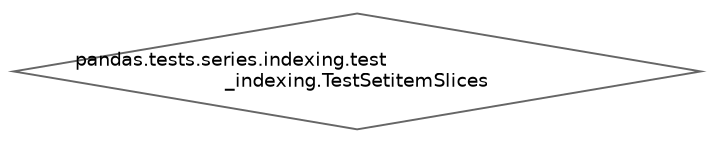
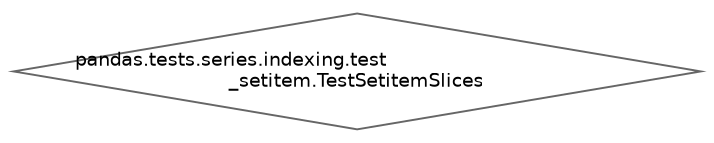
(357, 71) -> (357, 71)
